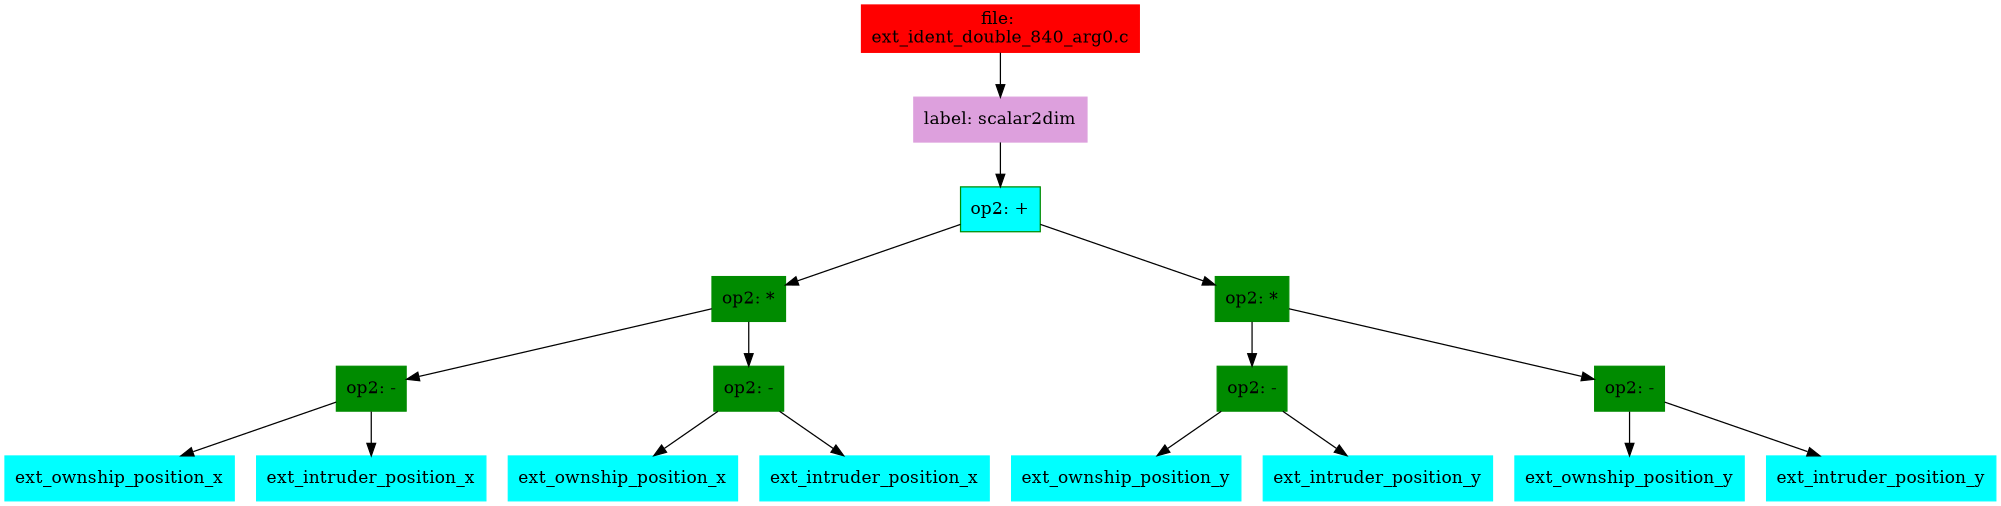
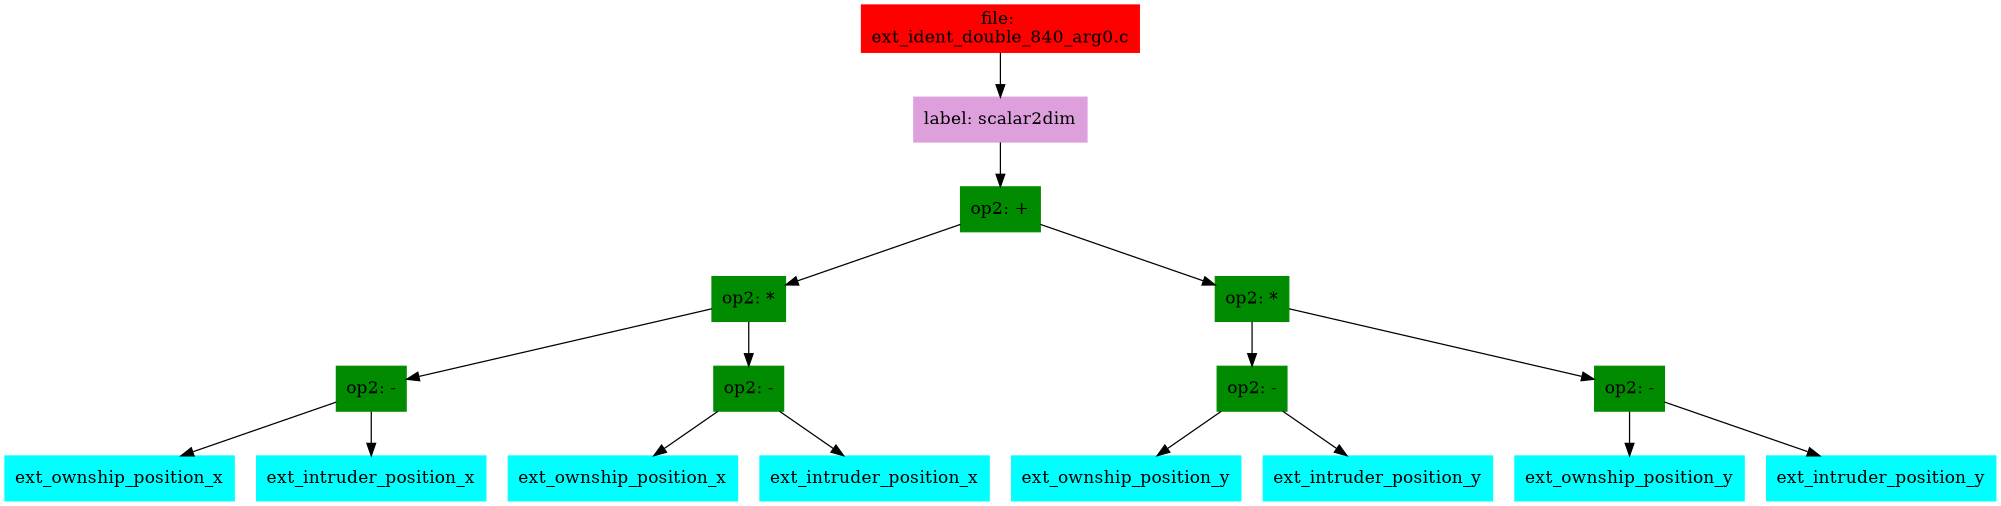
(1000, 209) -> (1000, 209)
